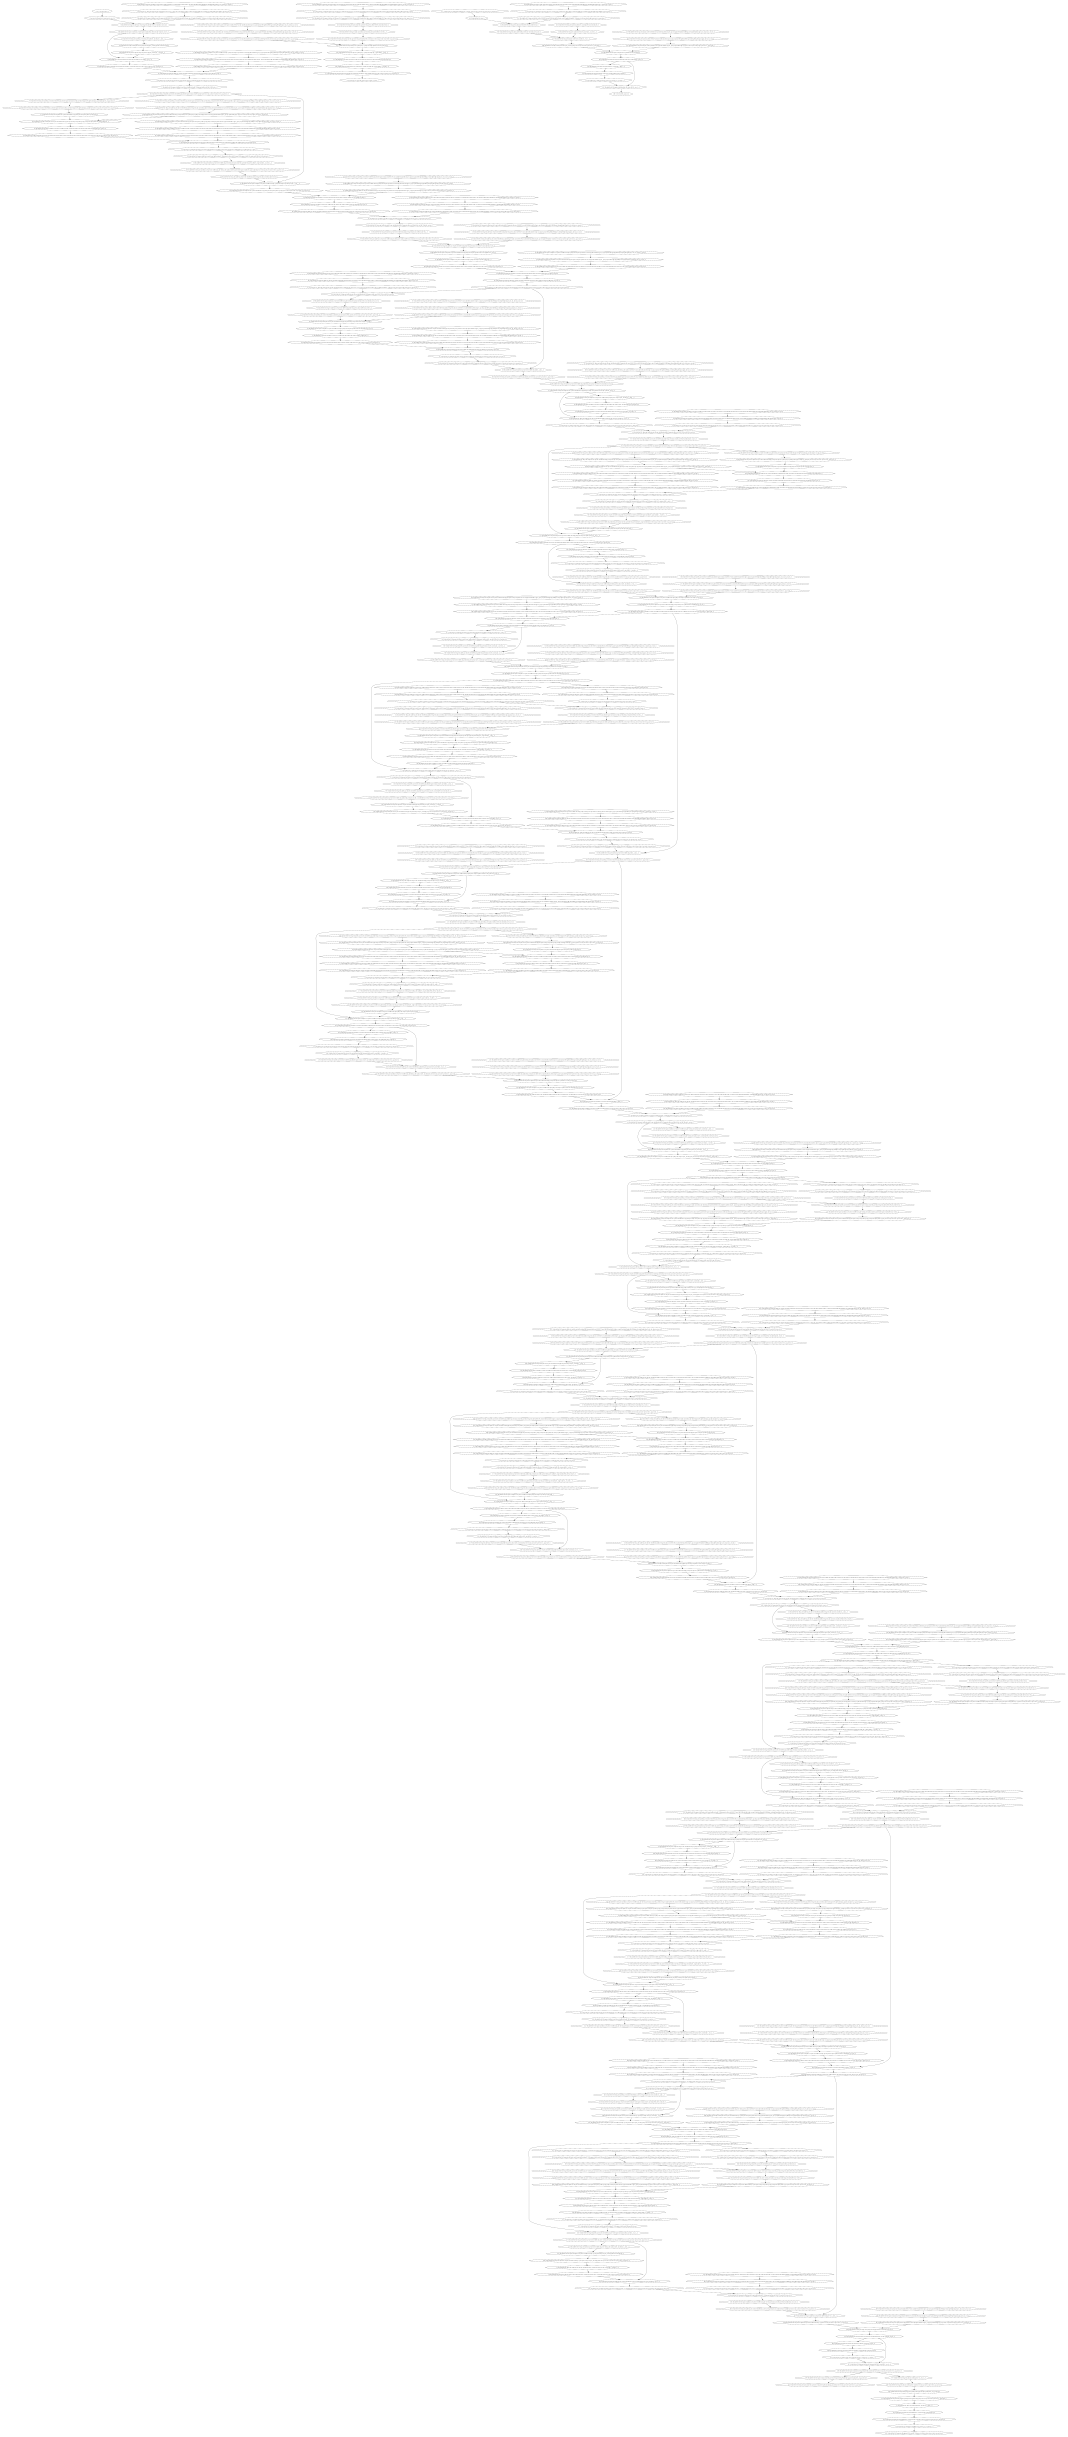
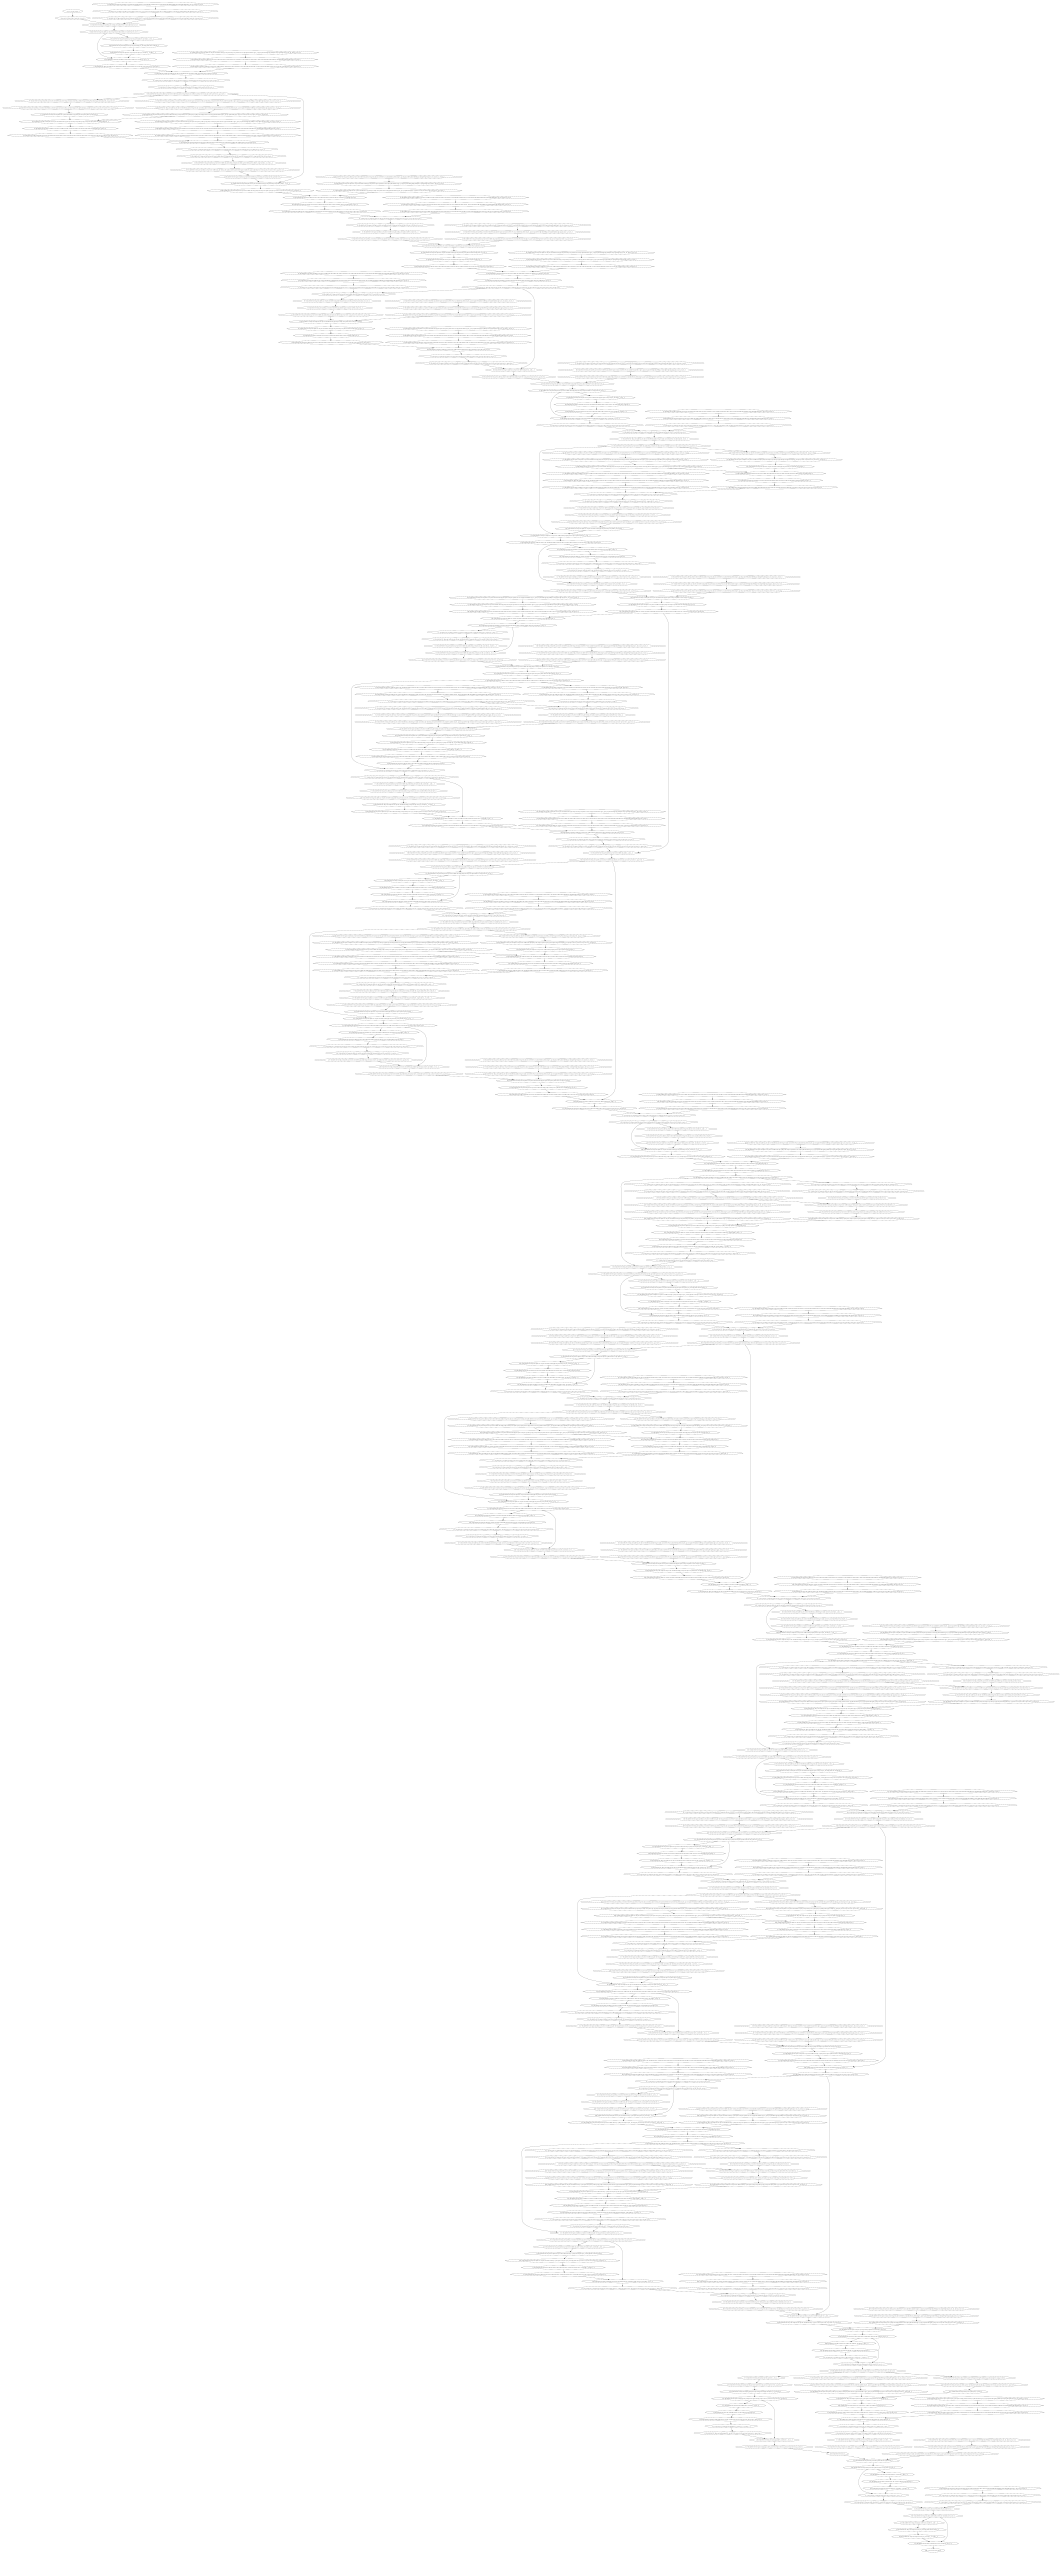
(362, 80) -> none
none -> (966, 2392)
none -> (774, 2440)
none -> (889, 2475)
